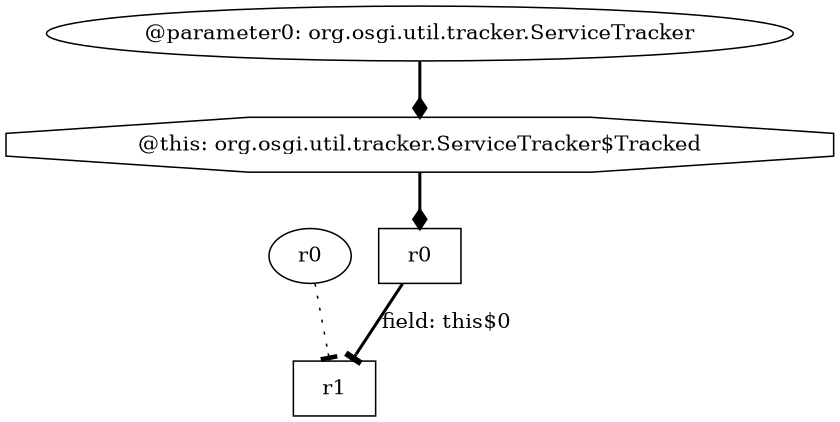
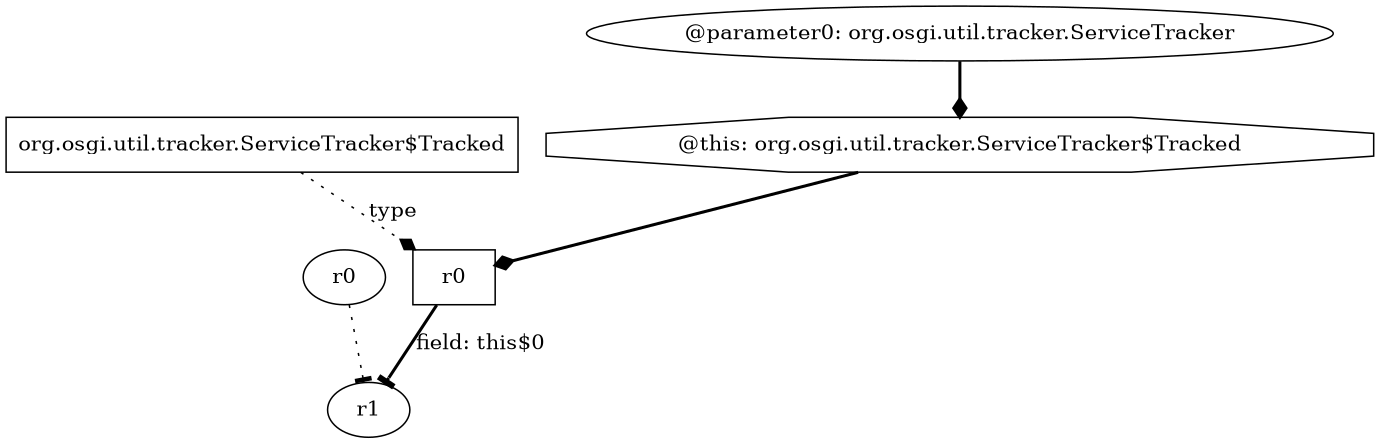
none -> (262, 145)
(335, 389) -> (369, 410)
